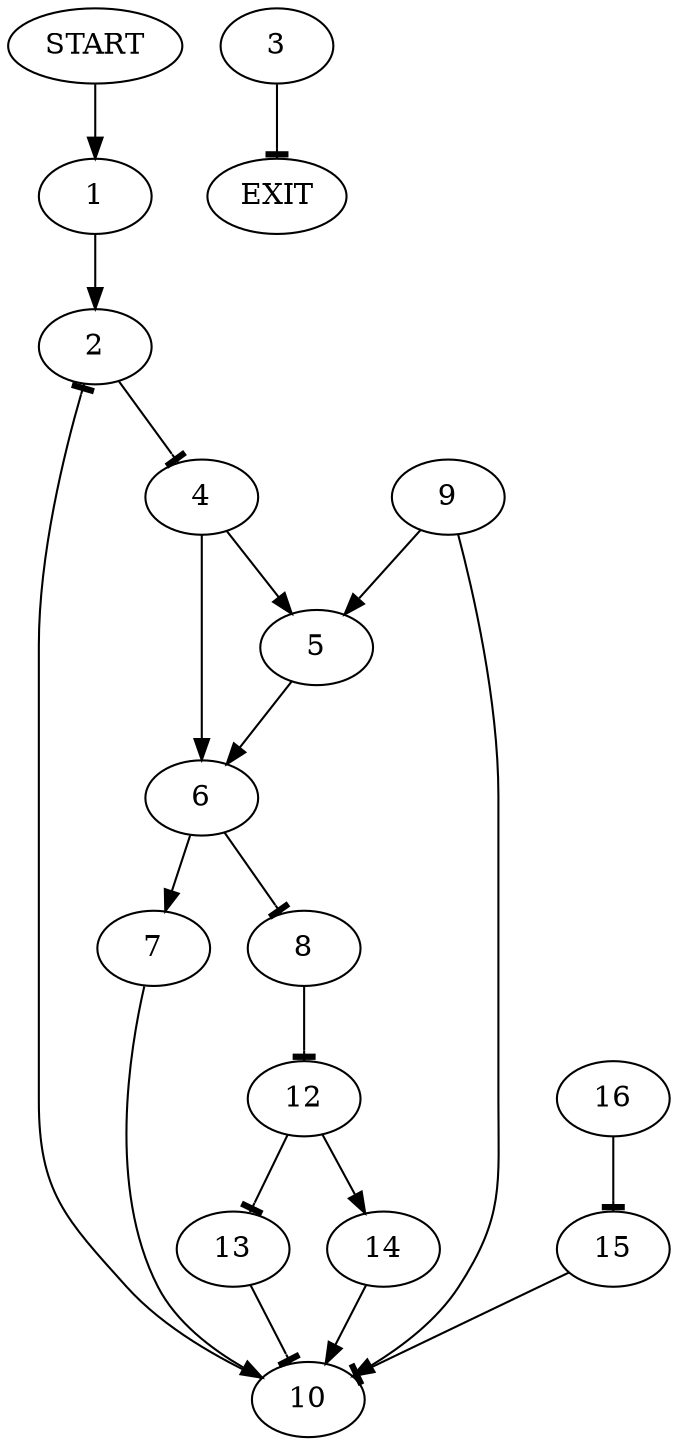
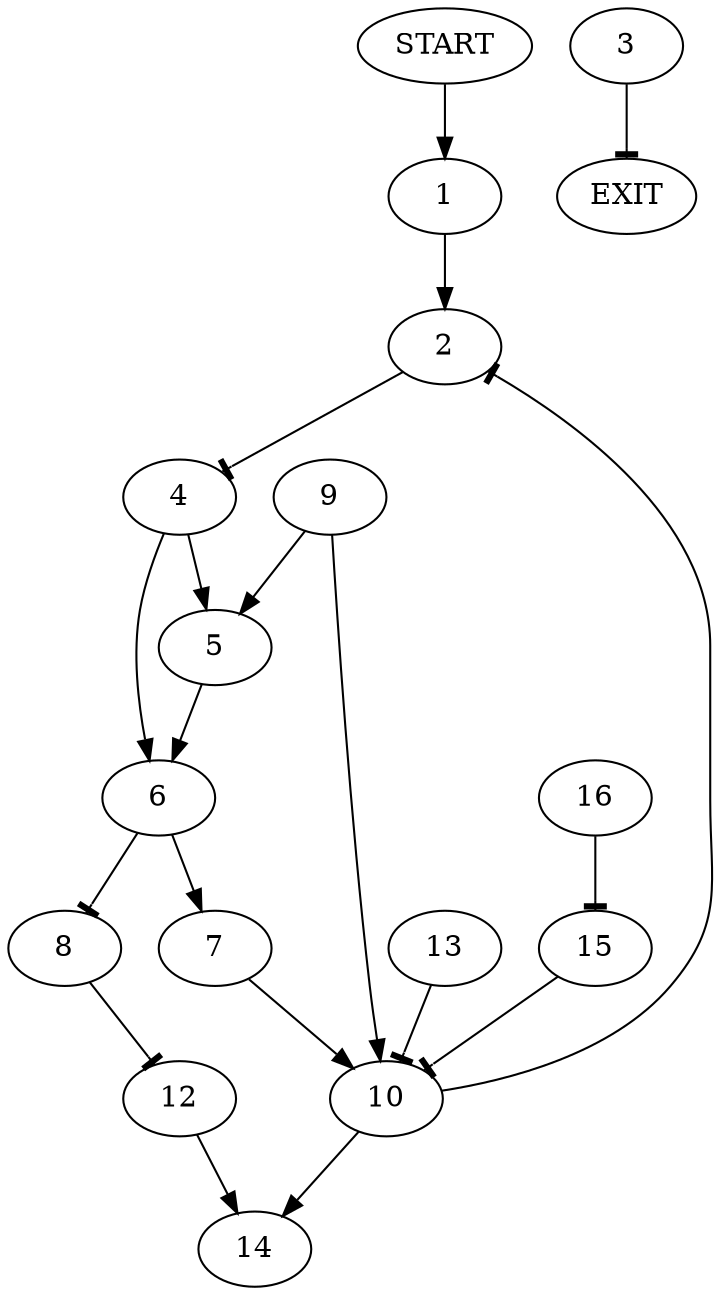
(271, 1169) -> none
(351, 1315) -> (328, 1166)
